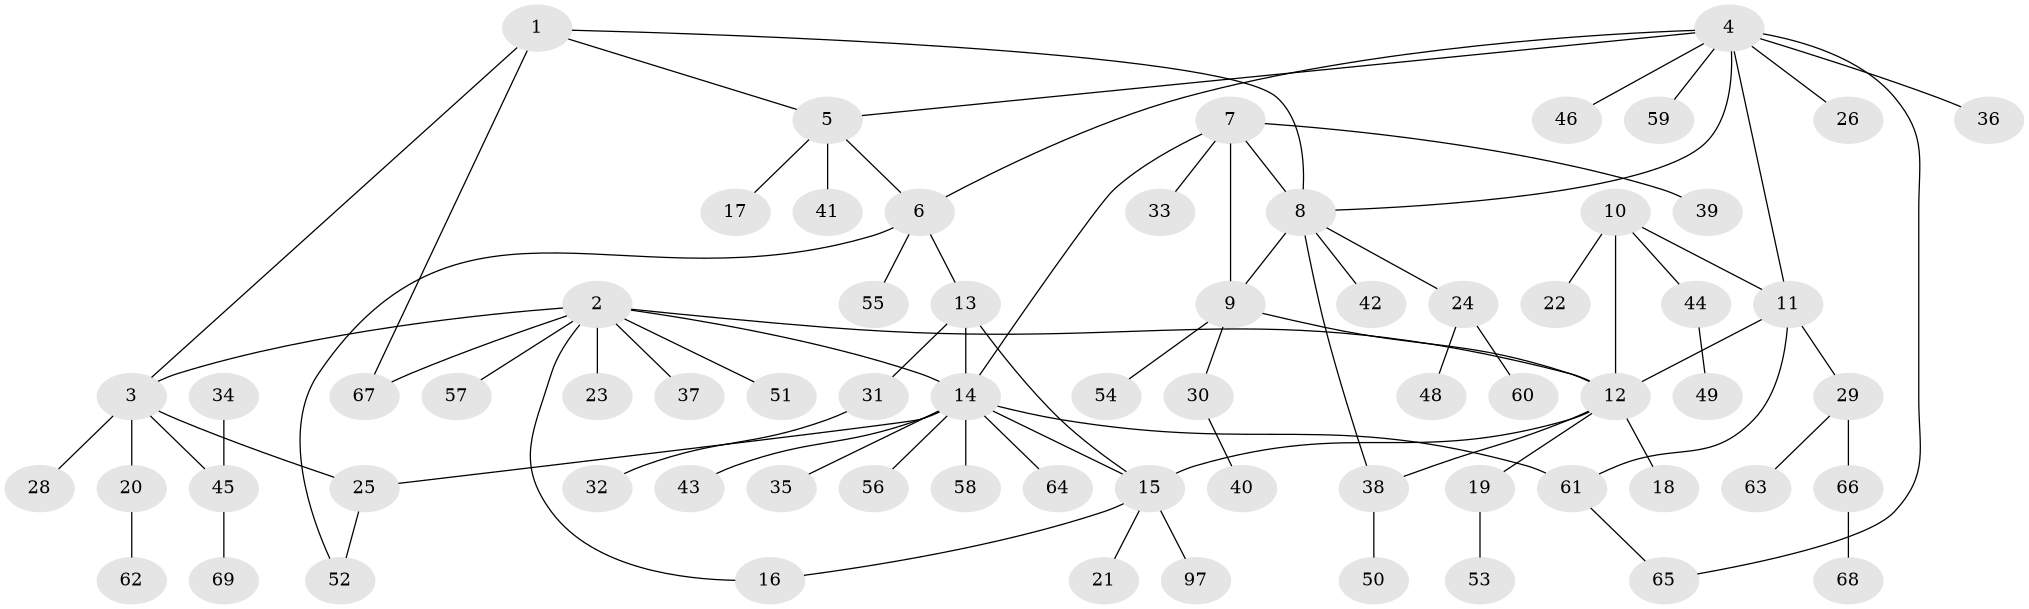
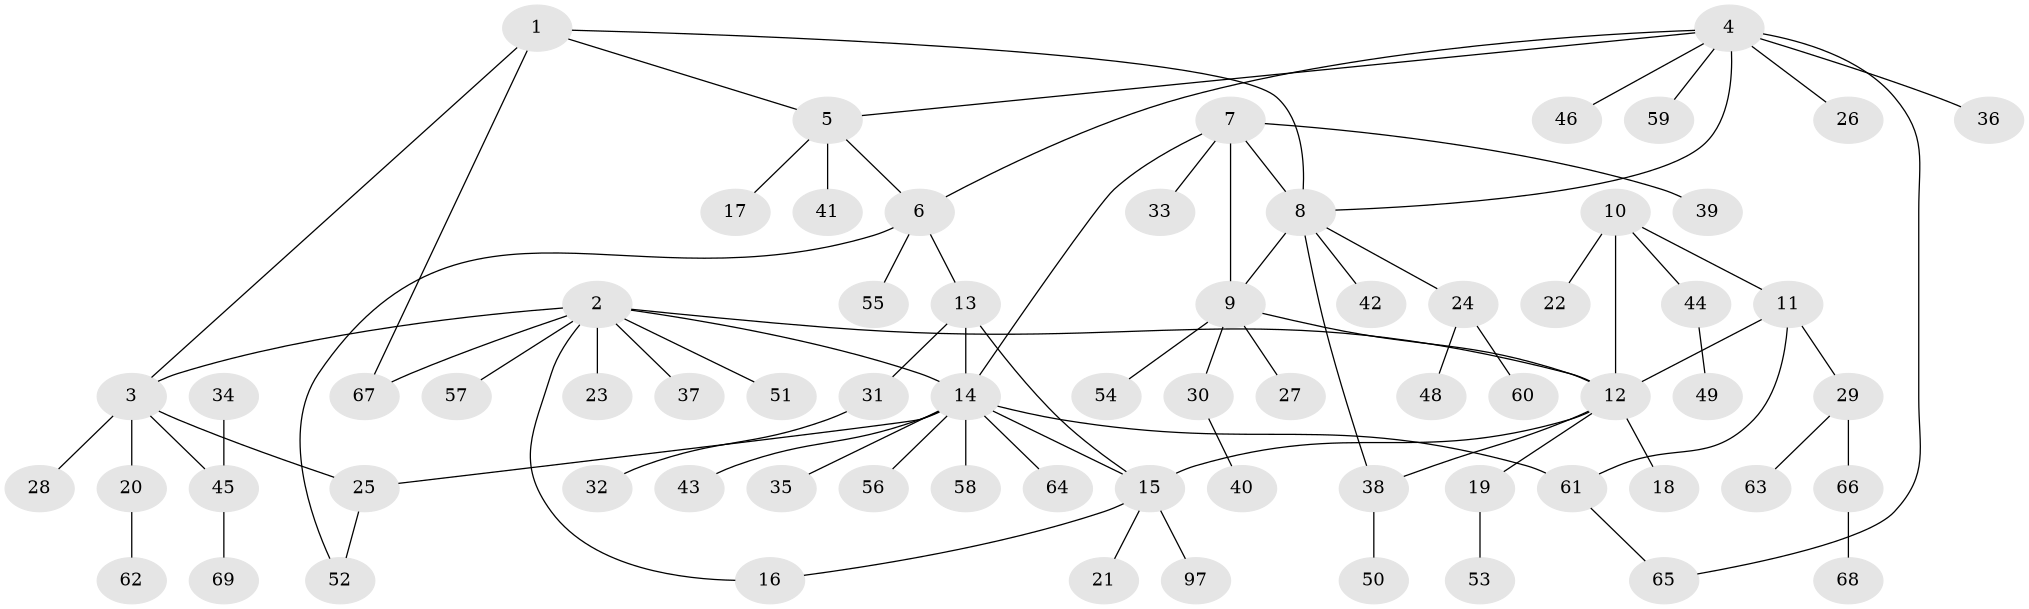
(1759, 166) -> none
none -> (1291, 397)
